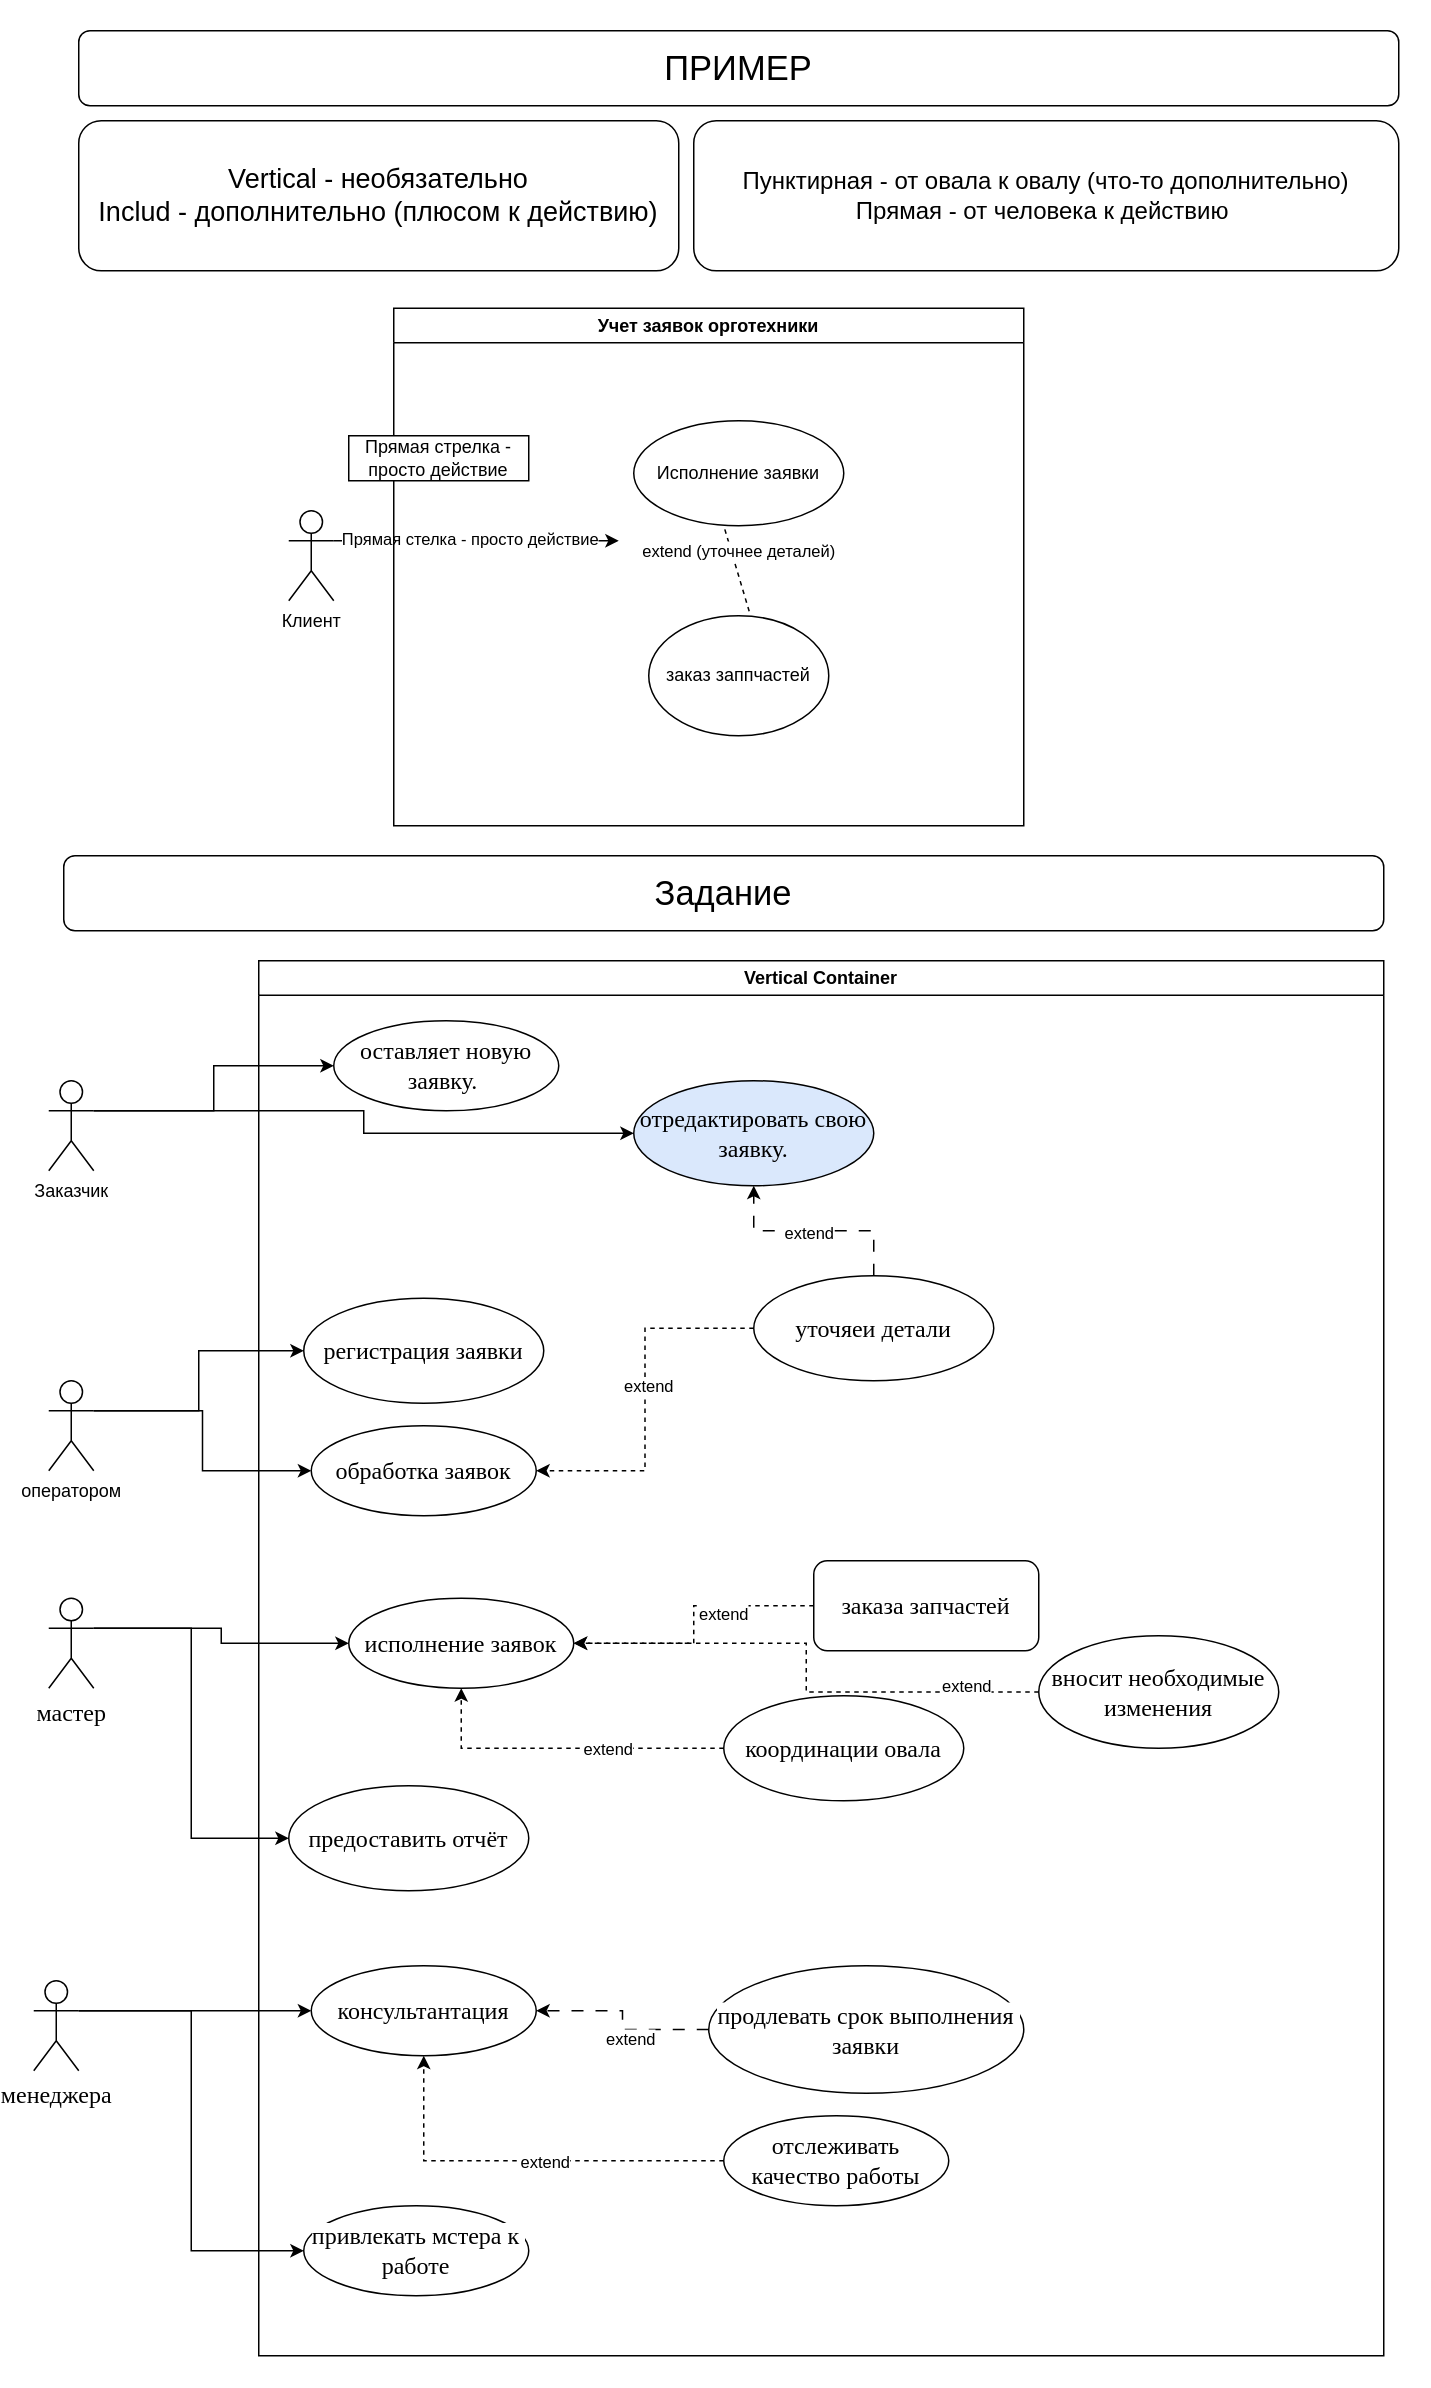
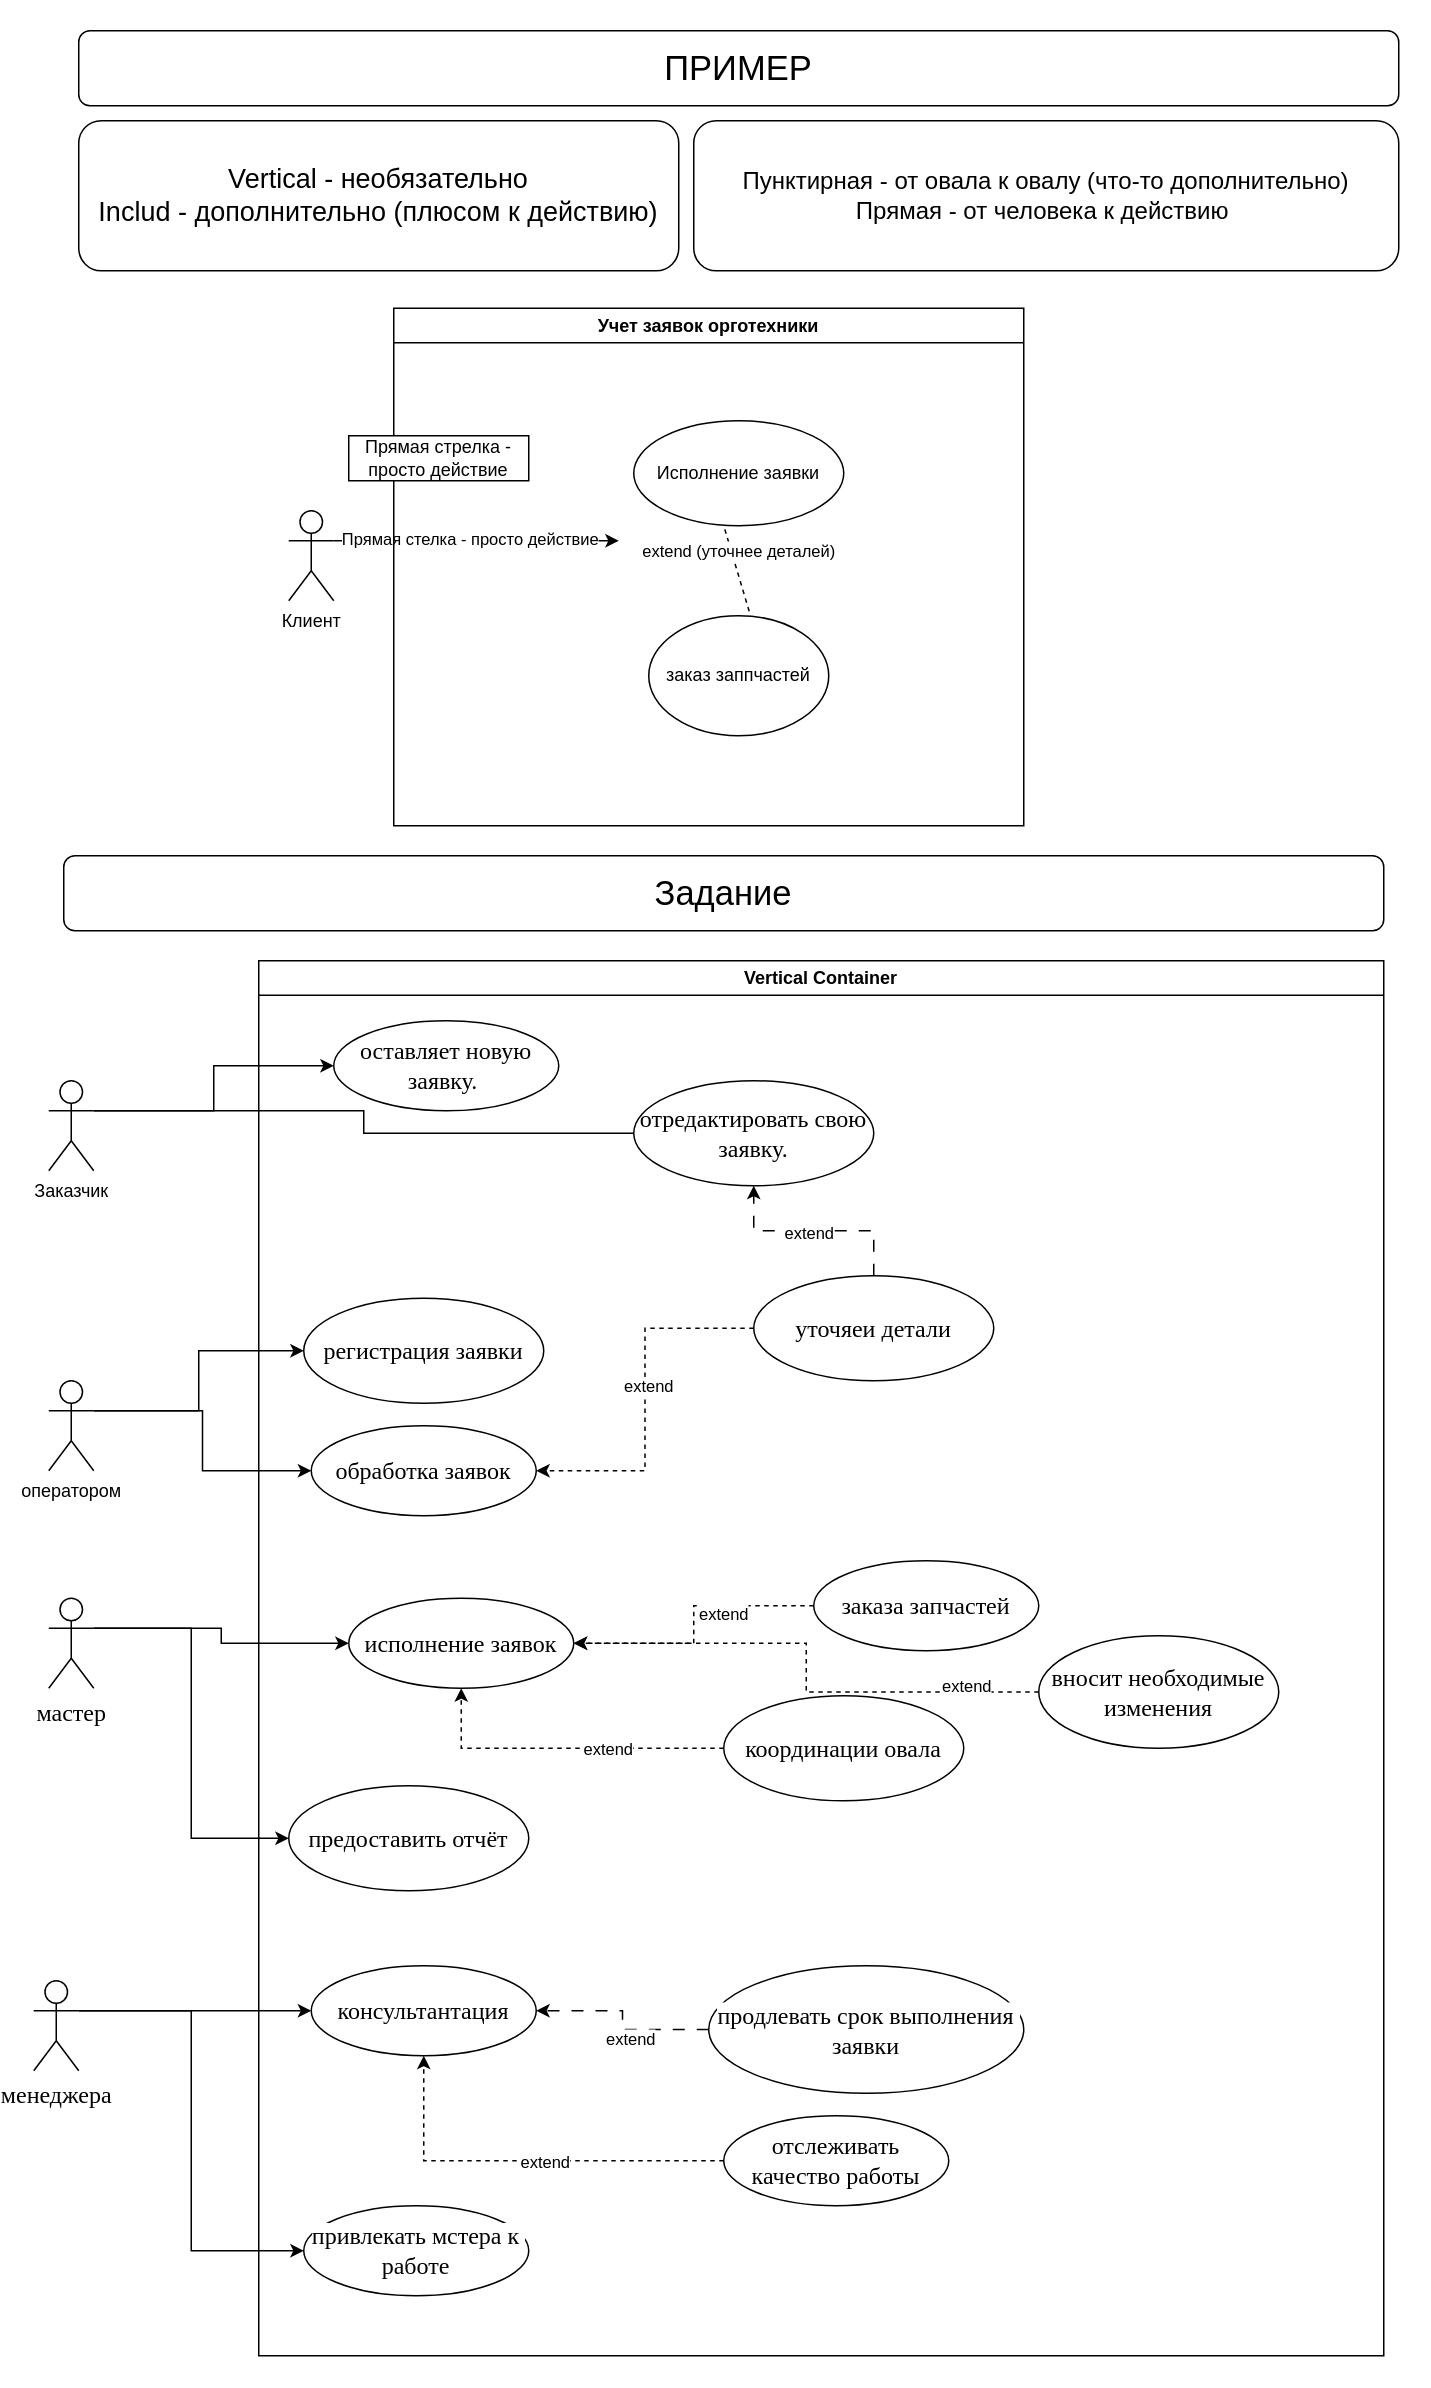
(622, 1133) -> (626, 1133)
(754, 1133) -> (754, 1133)
(926, 1606) -> (926, 1606)
